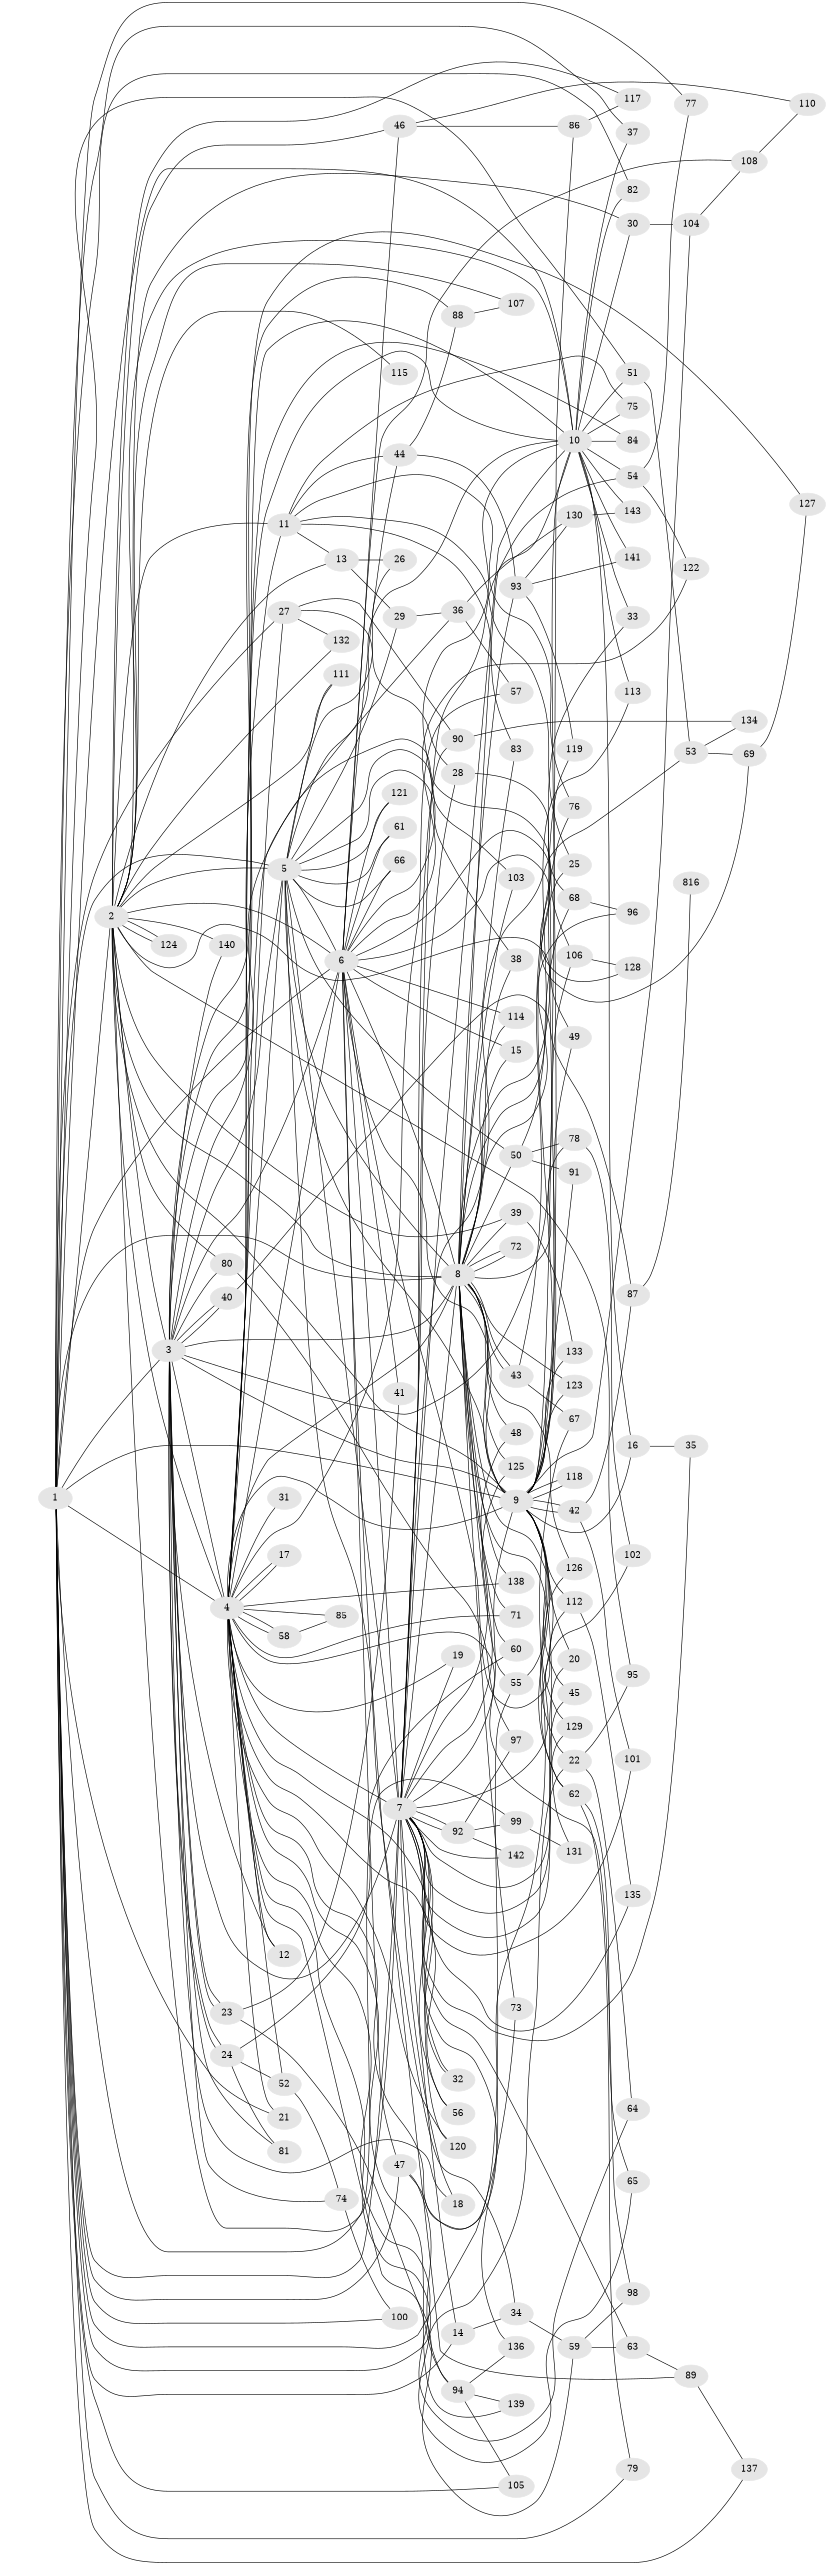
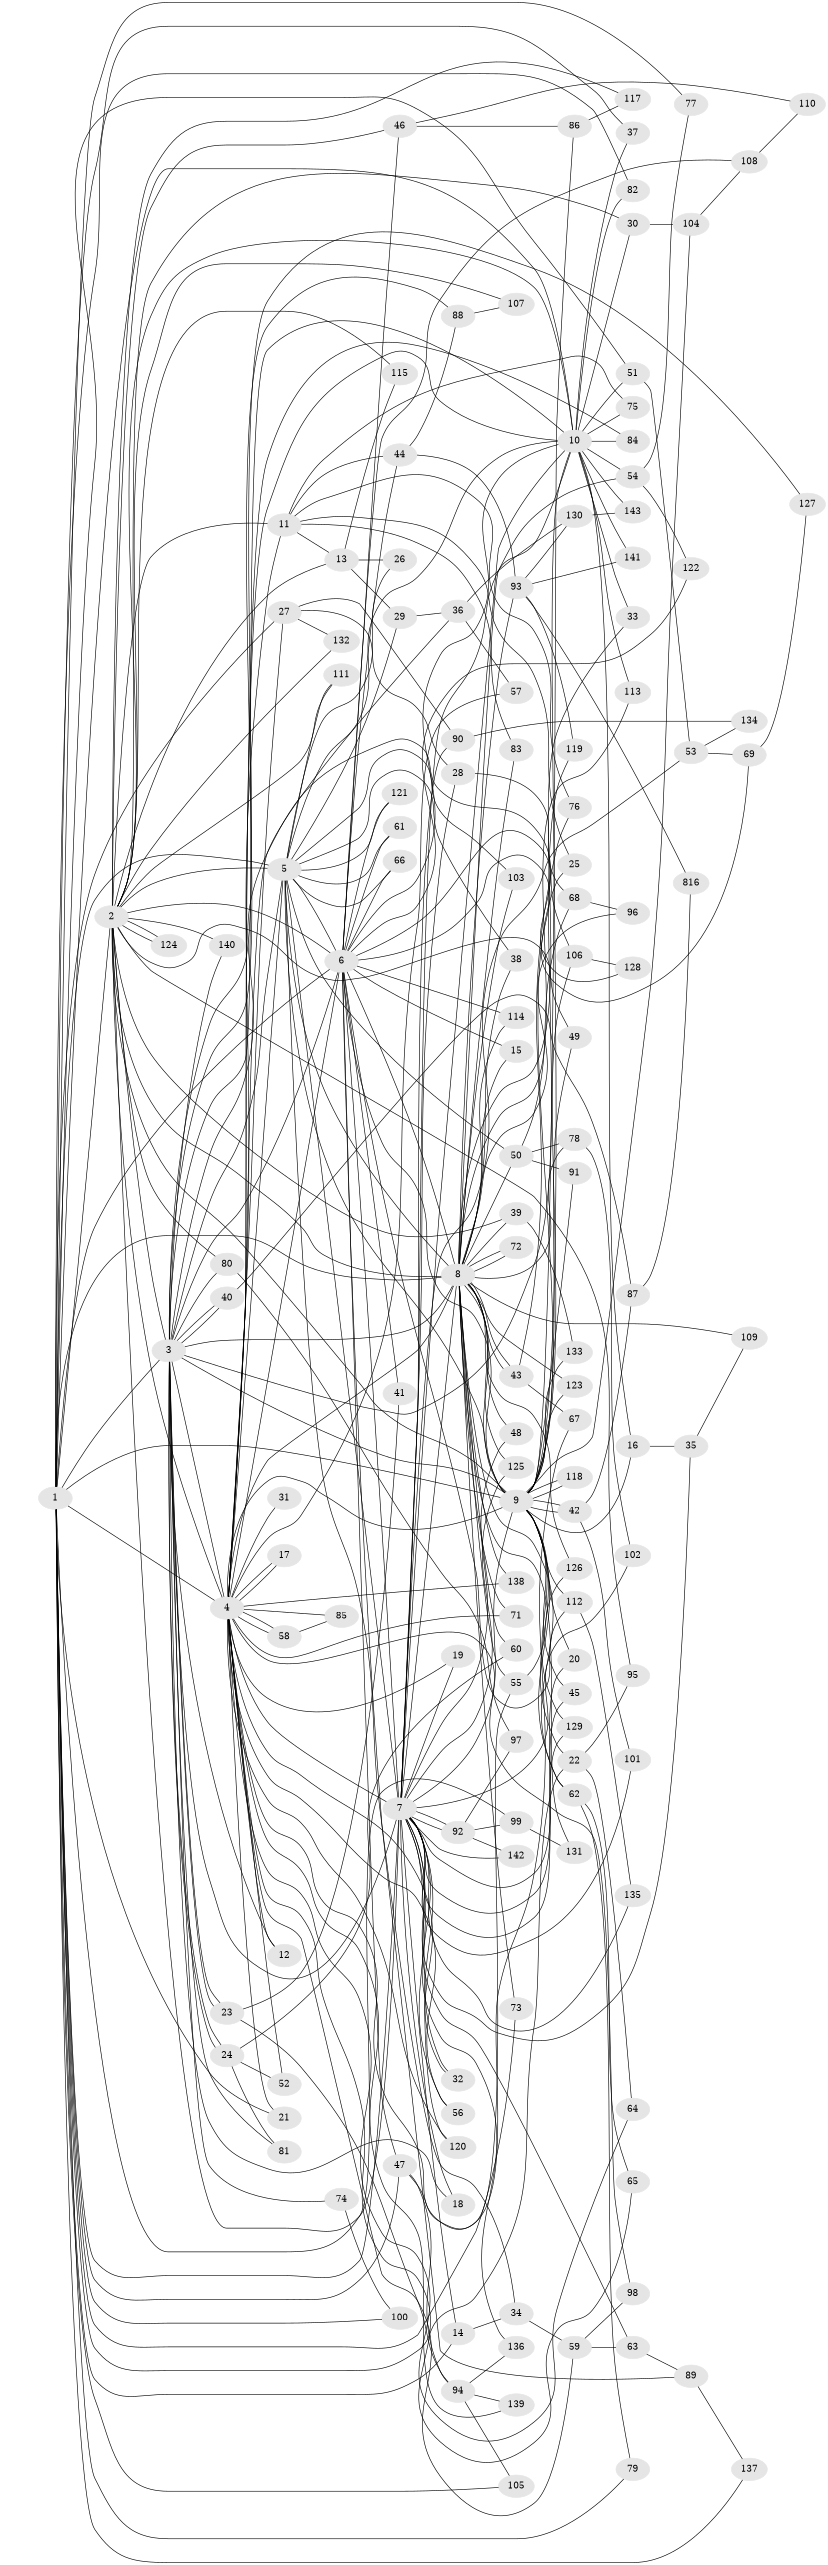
none -> (367, 466)
none -> (611, 731)
none -> (749, 1338)
(321, 2139) -> none
